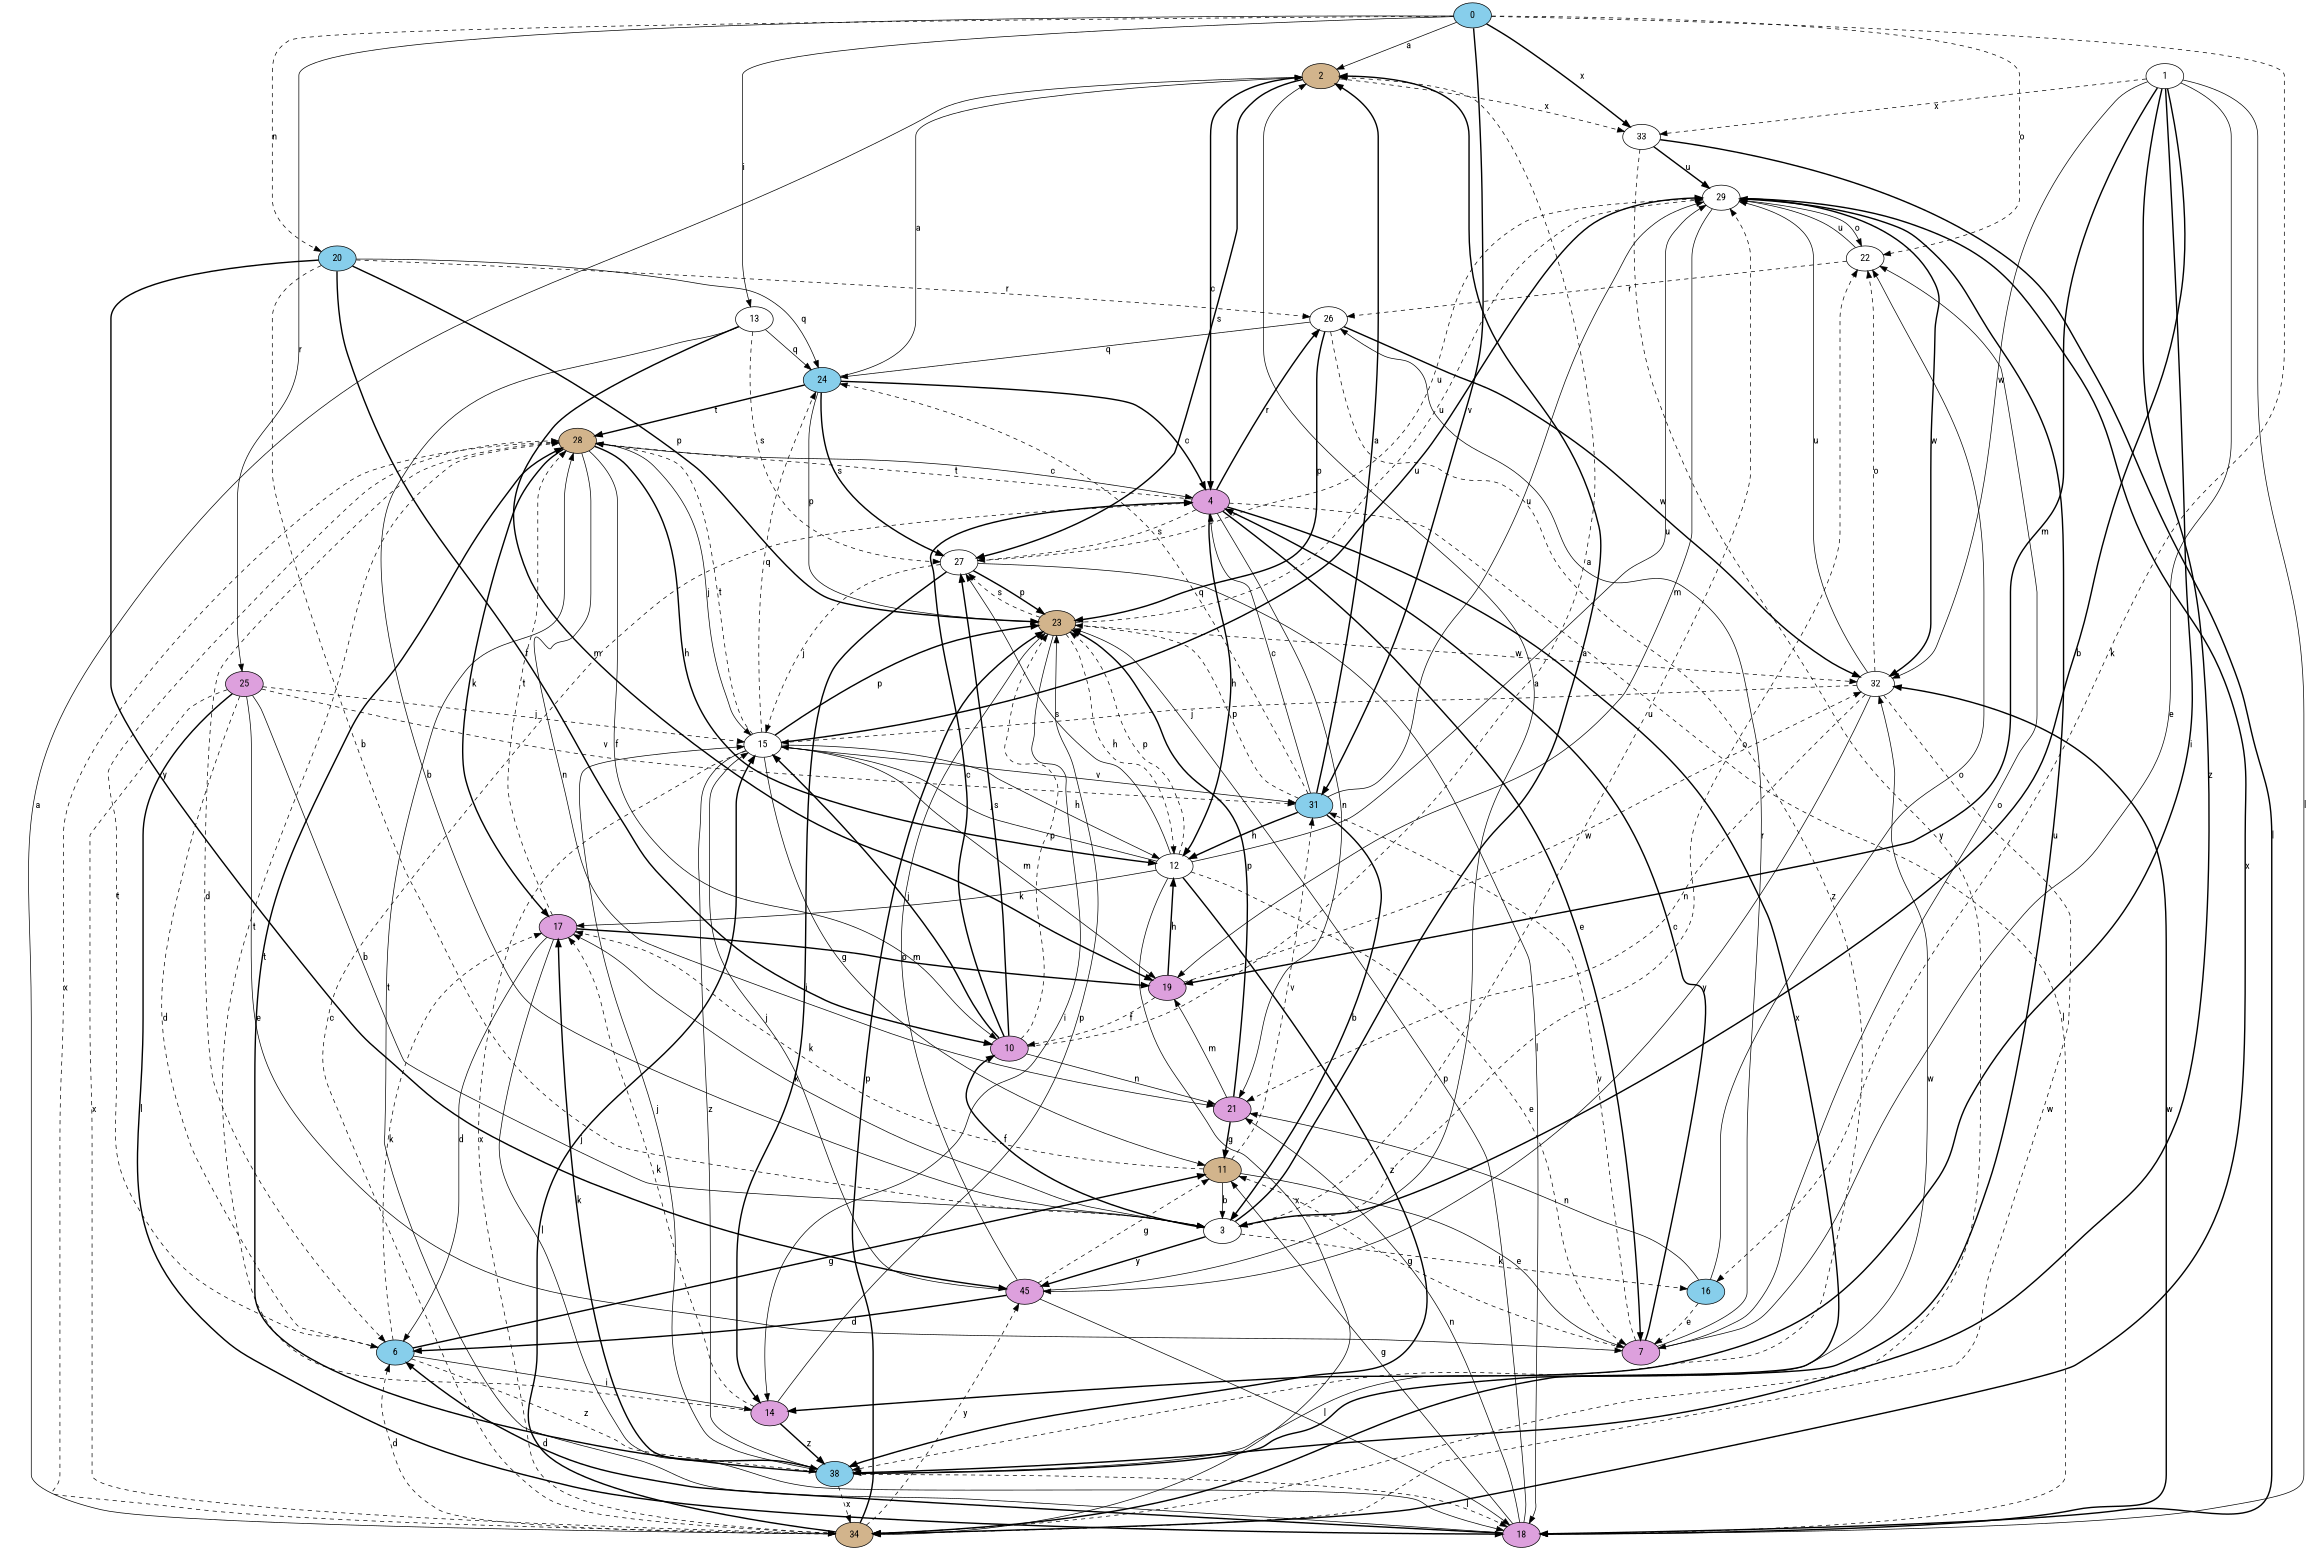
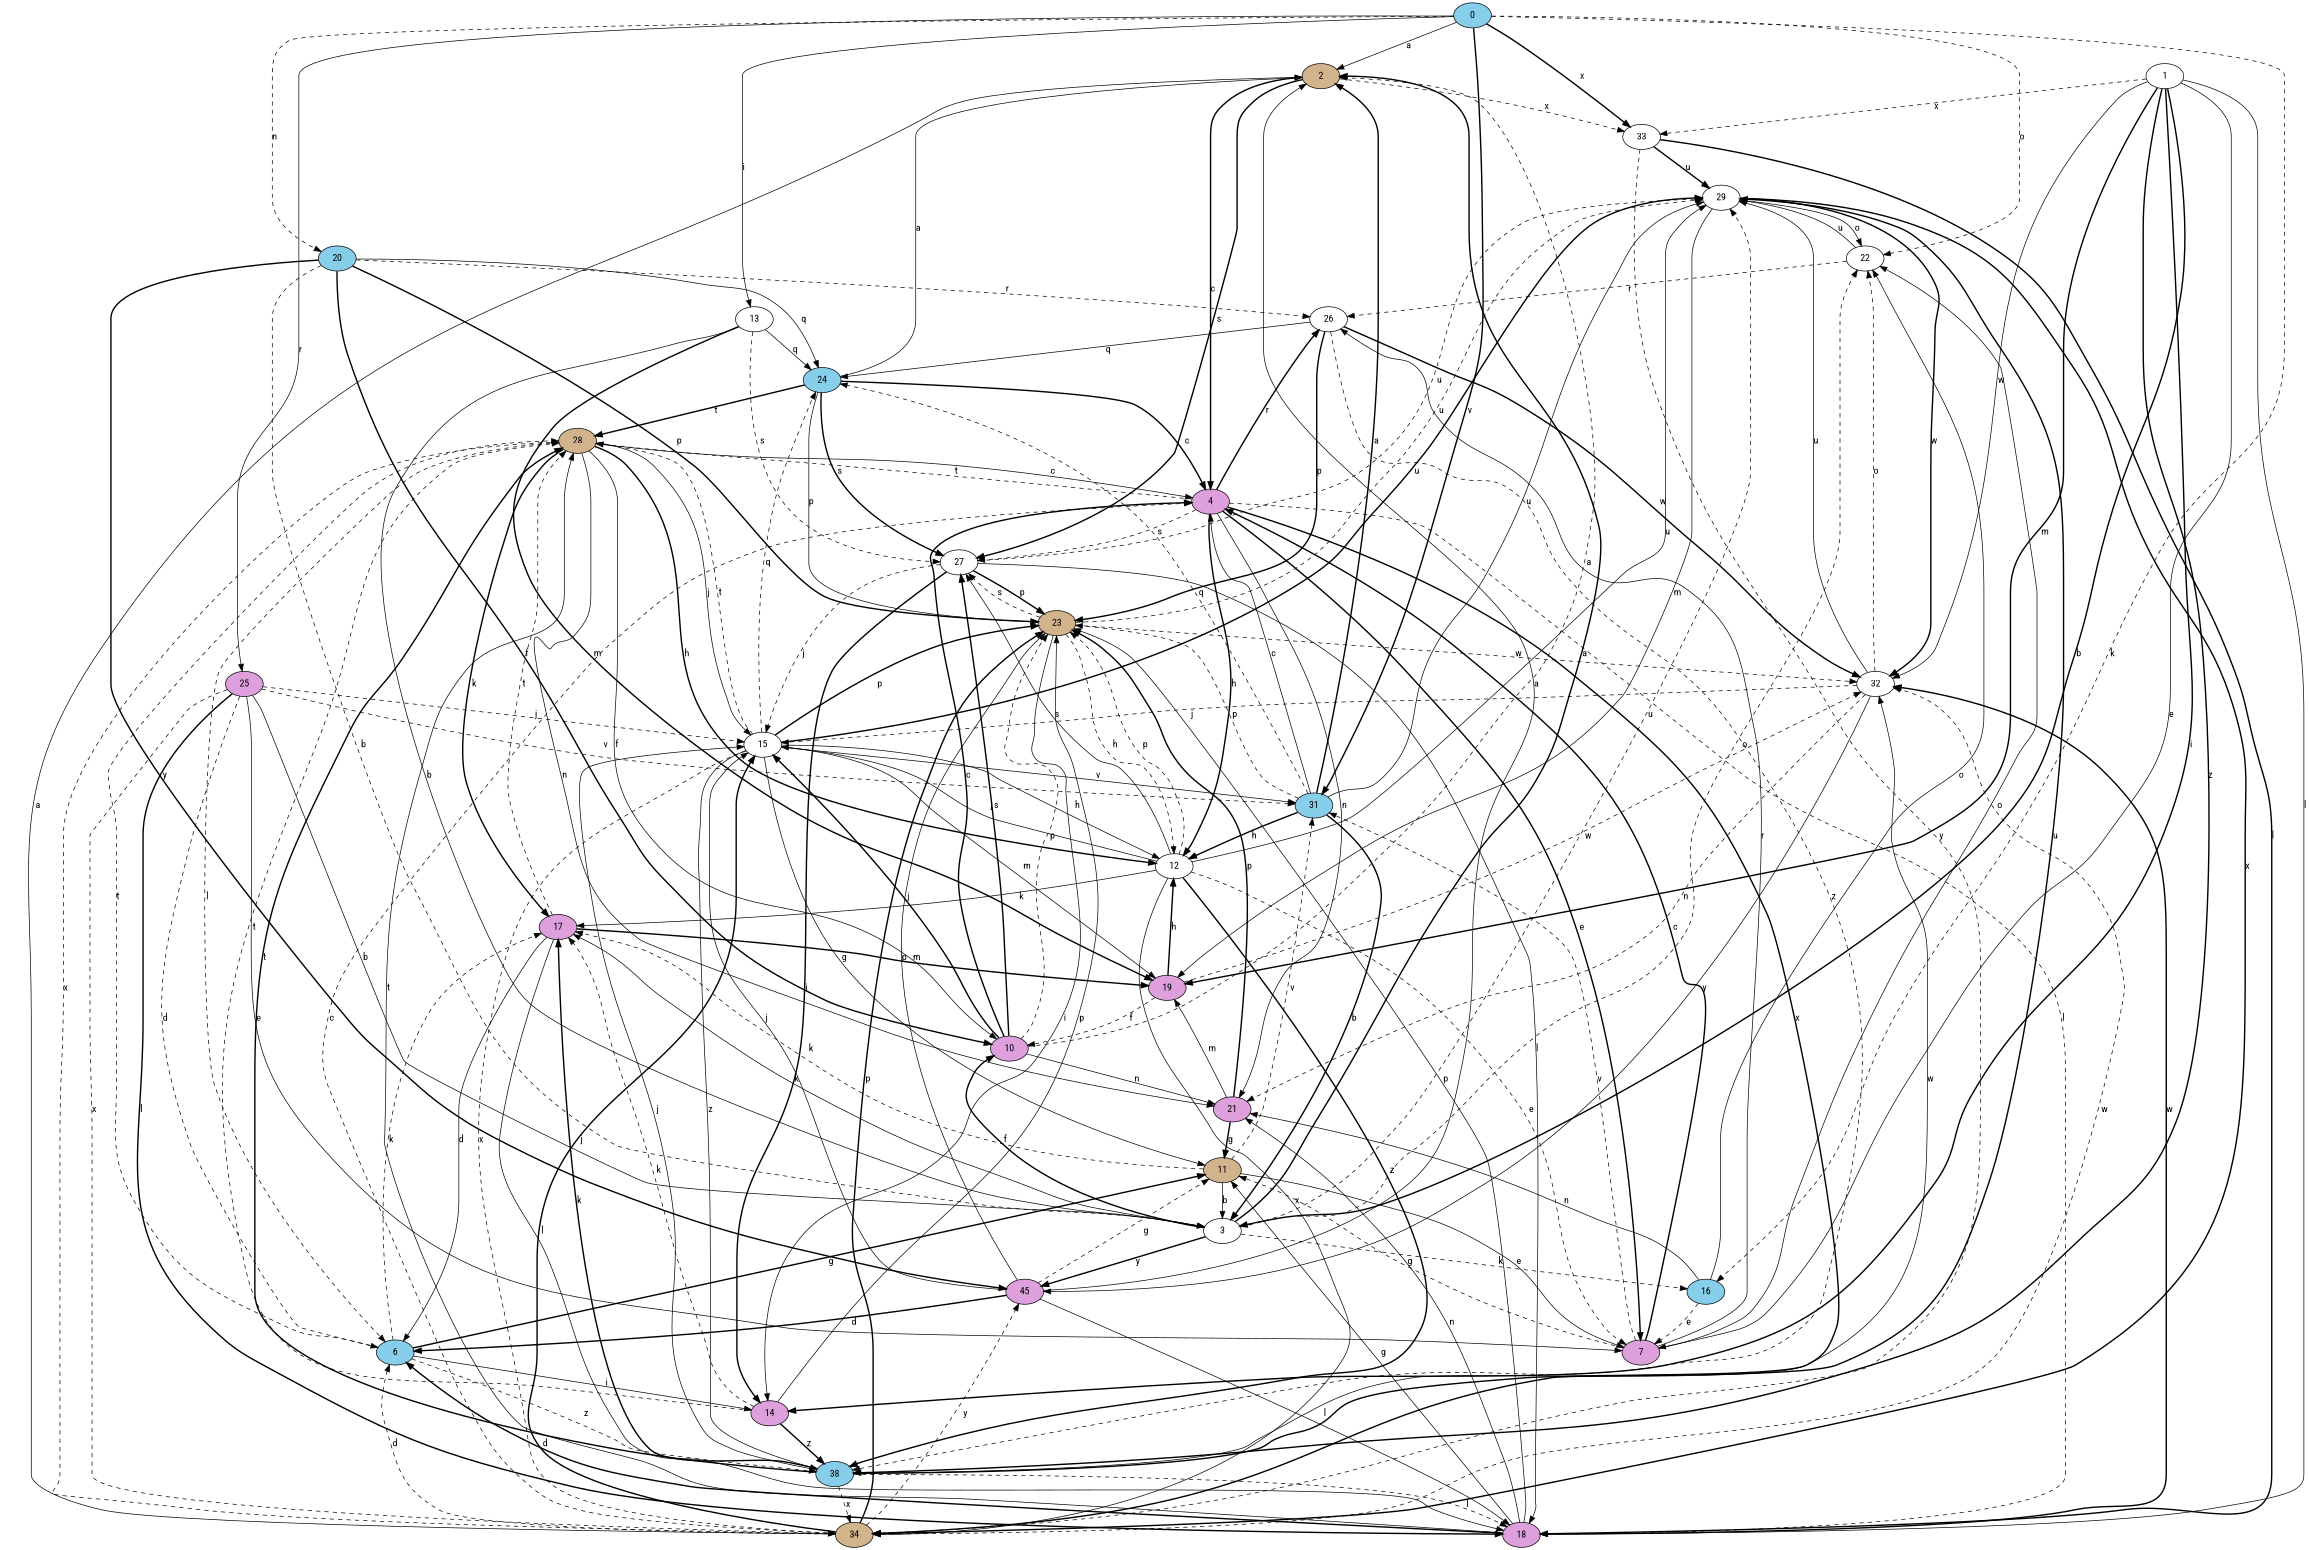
(208, 897) -> (208, 897)
(1789, 1397) -> (1828, 1418)
